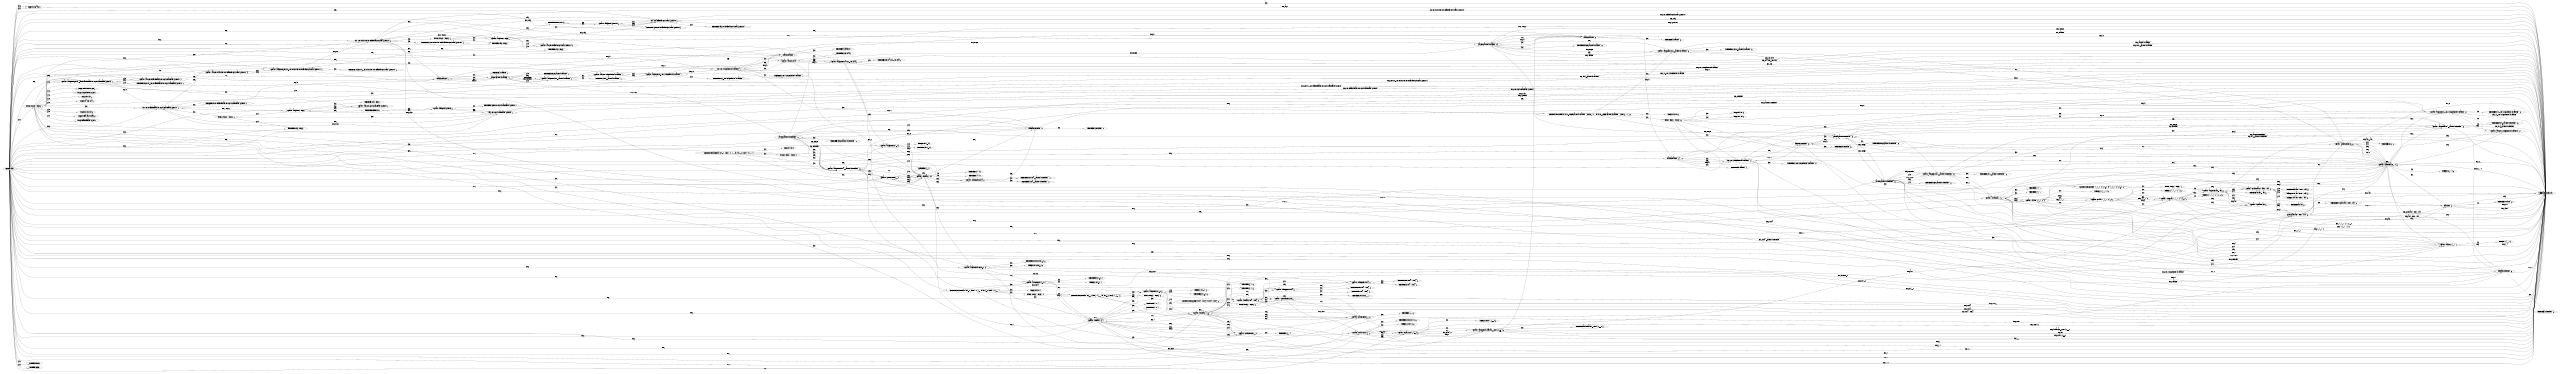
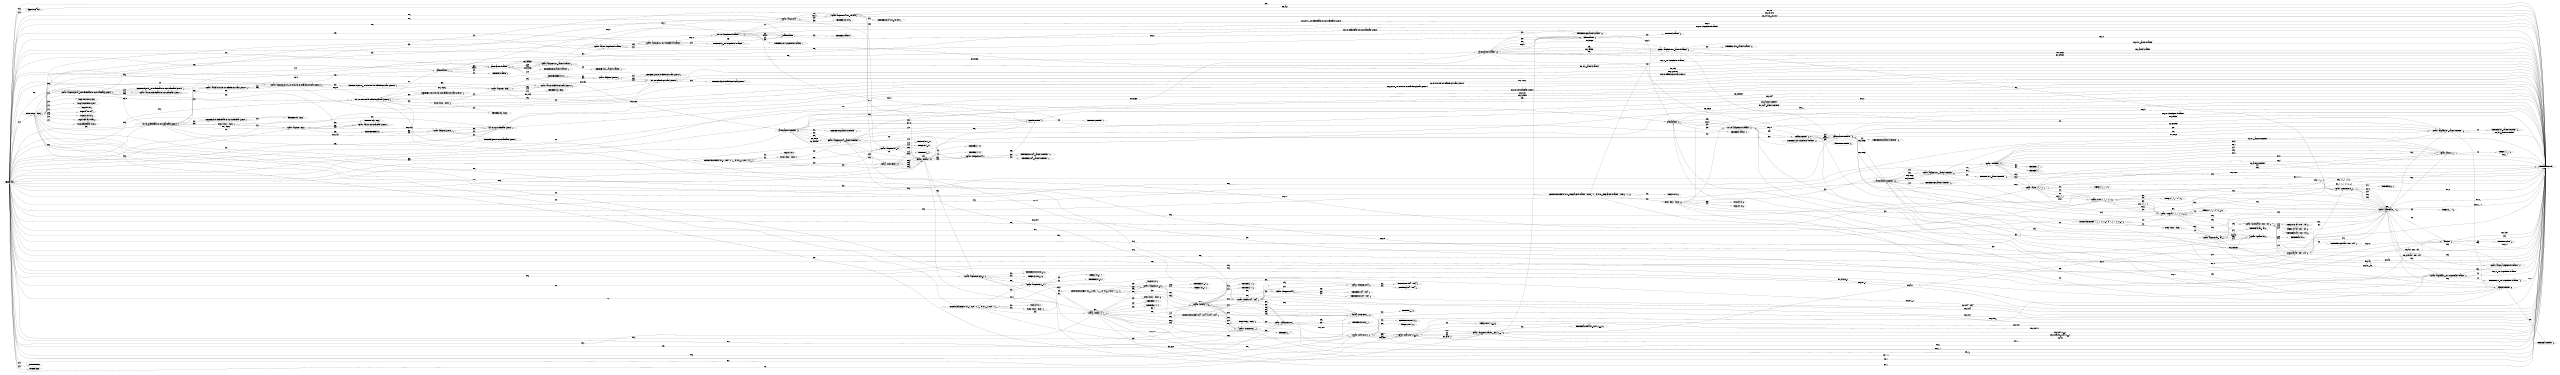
none -> (1152, 282)
